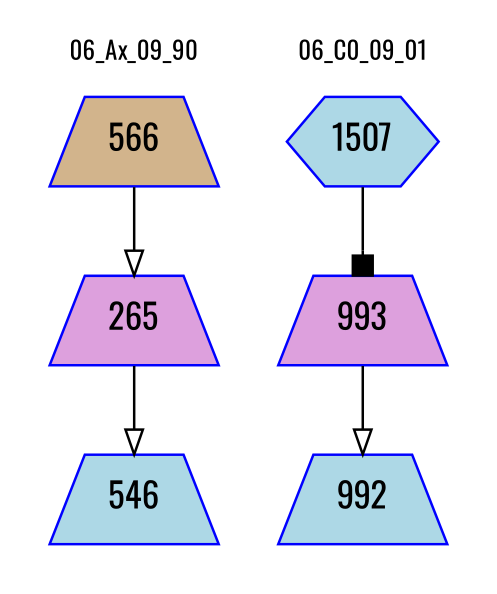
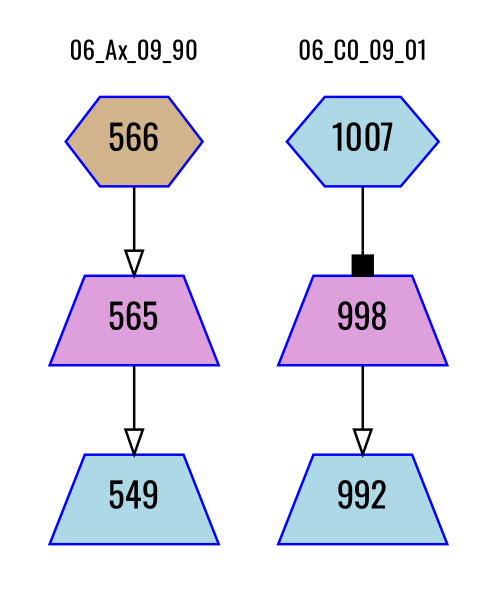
(134, 142) -> (134, 142)
(363, 142) -> (363, 142)
(134, 321) -> (134, 321)
(363, 321) -> (363, 321)
(134, 499) -> (134, 499)
